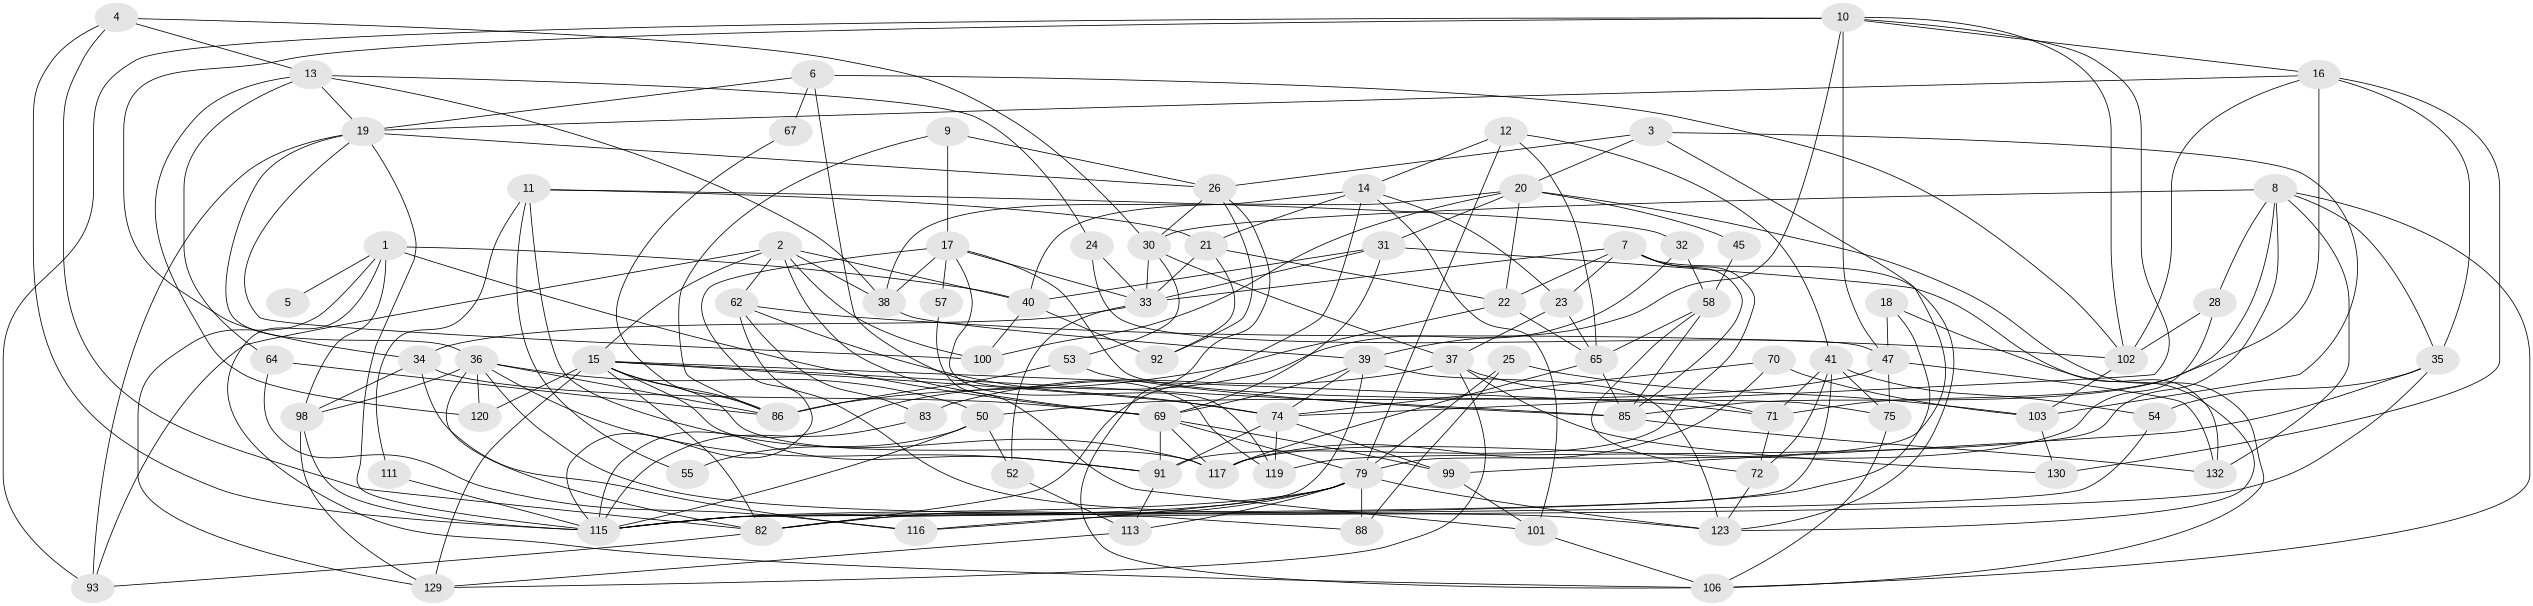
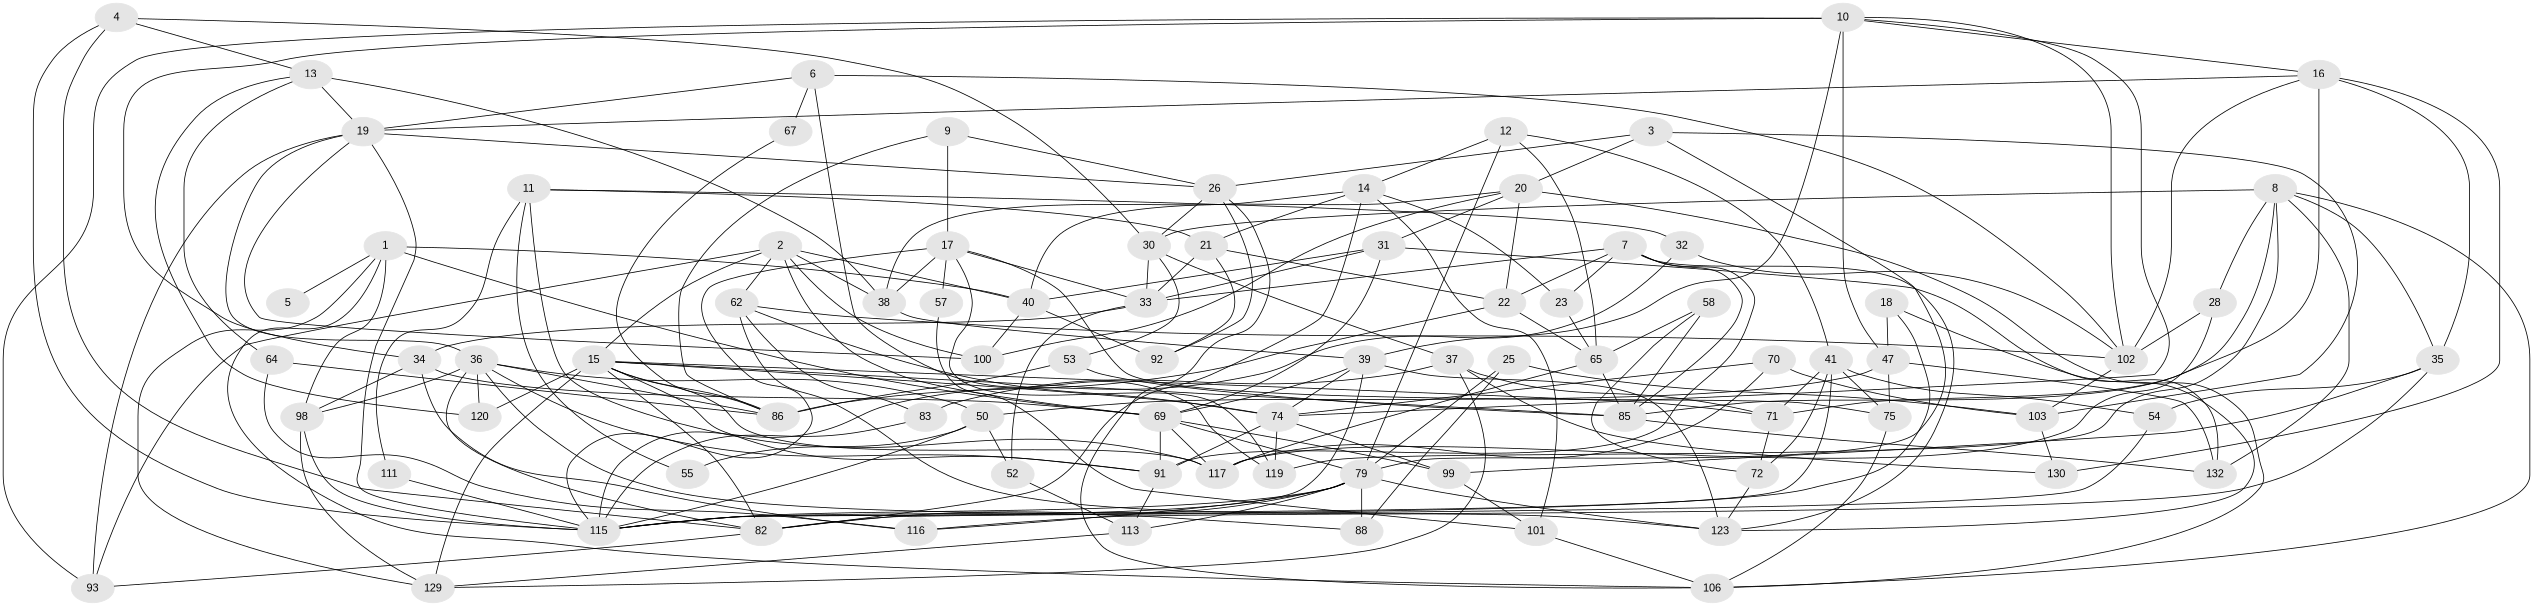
(1092, 246) -> none
(1739, 246) -> none
(1695, 274) -> (1902, 272)
(1518, 326) -> none
